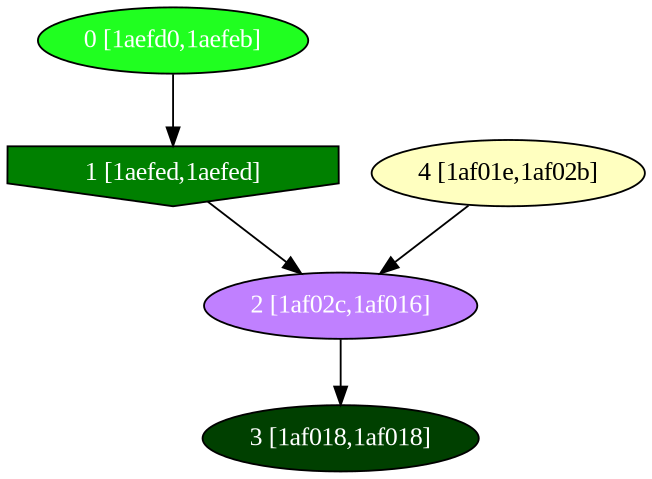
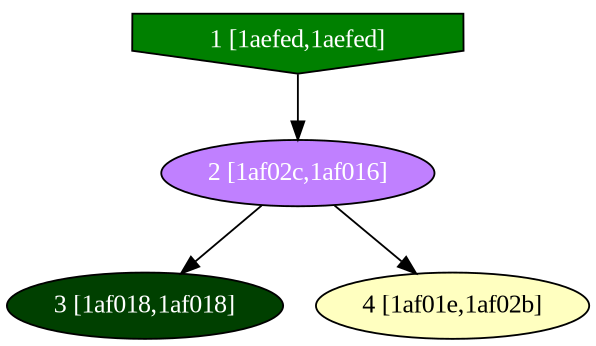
(173, 41) -> none
(432, 234) -> (368, 233)
